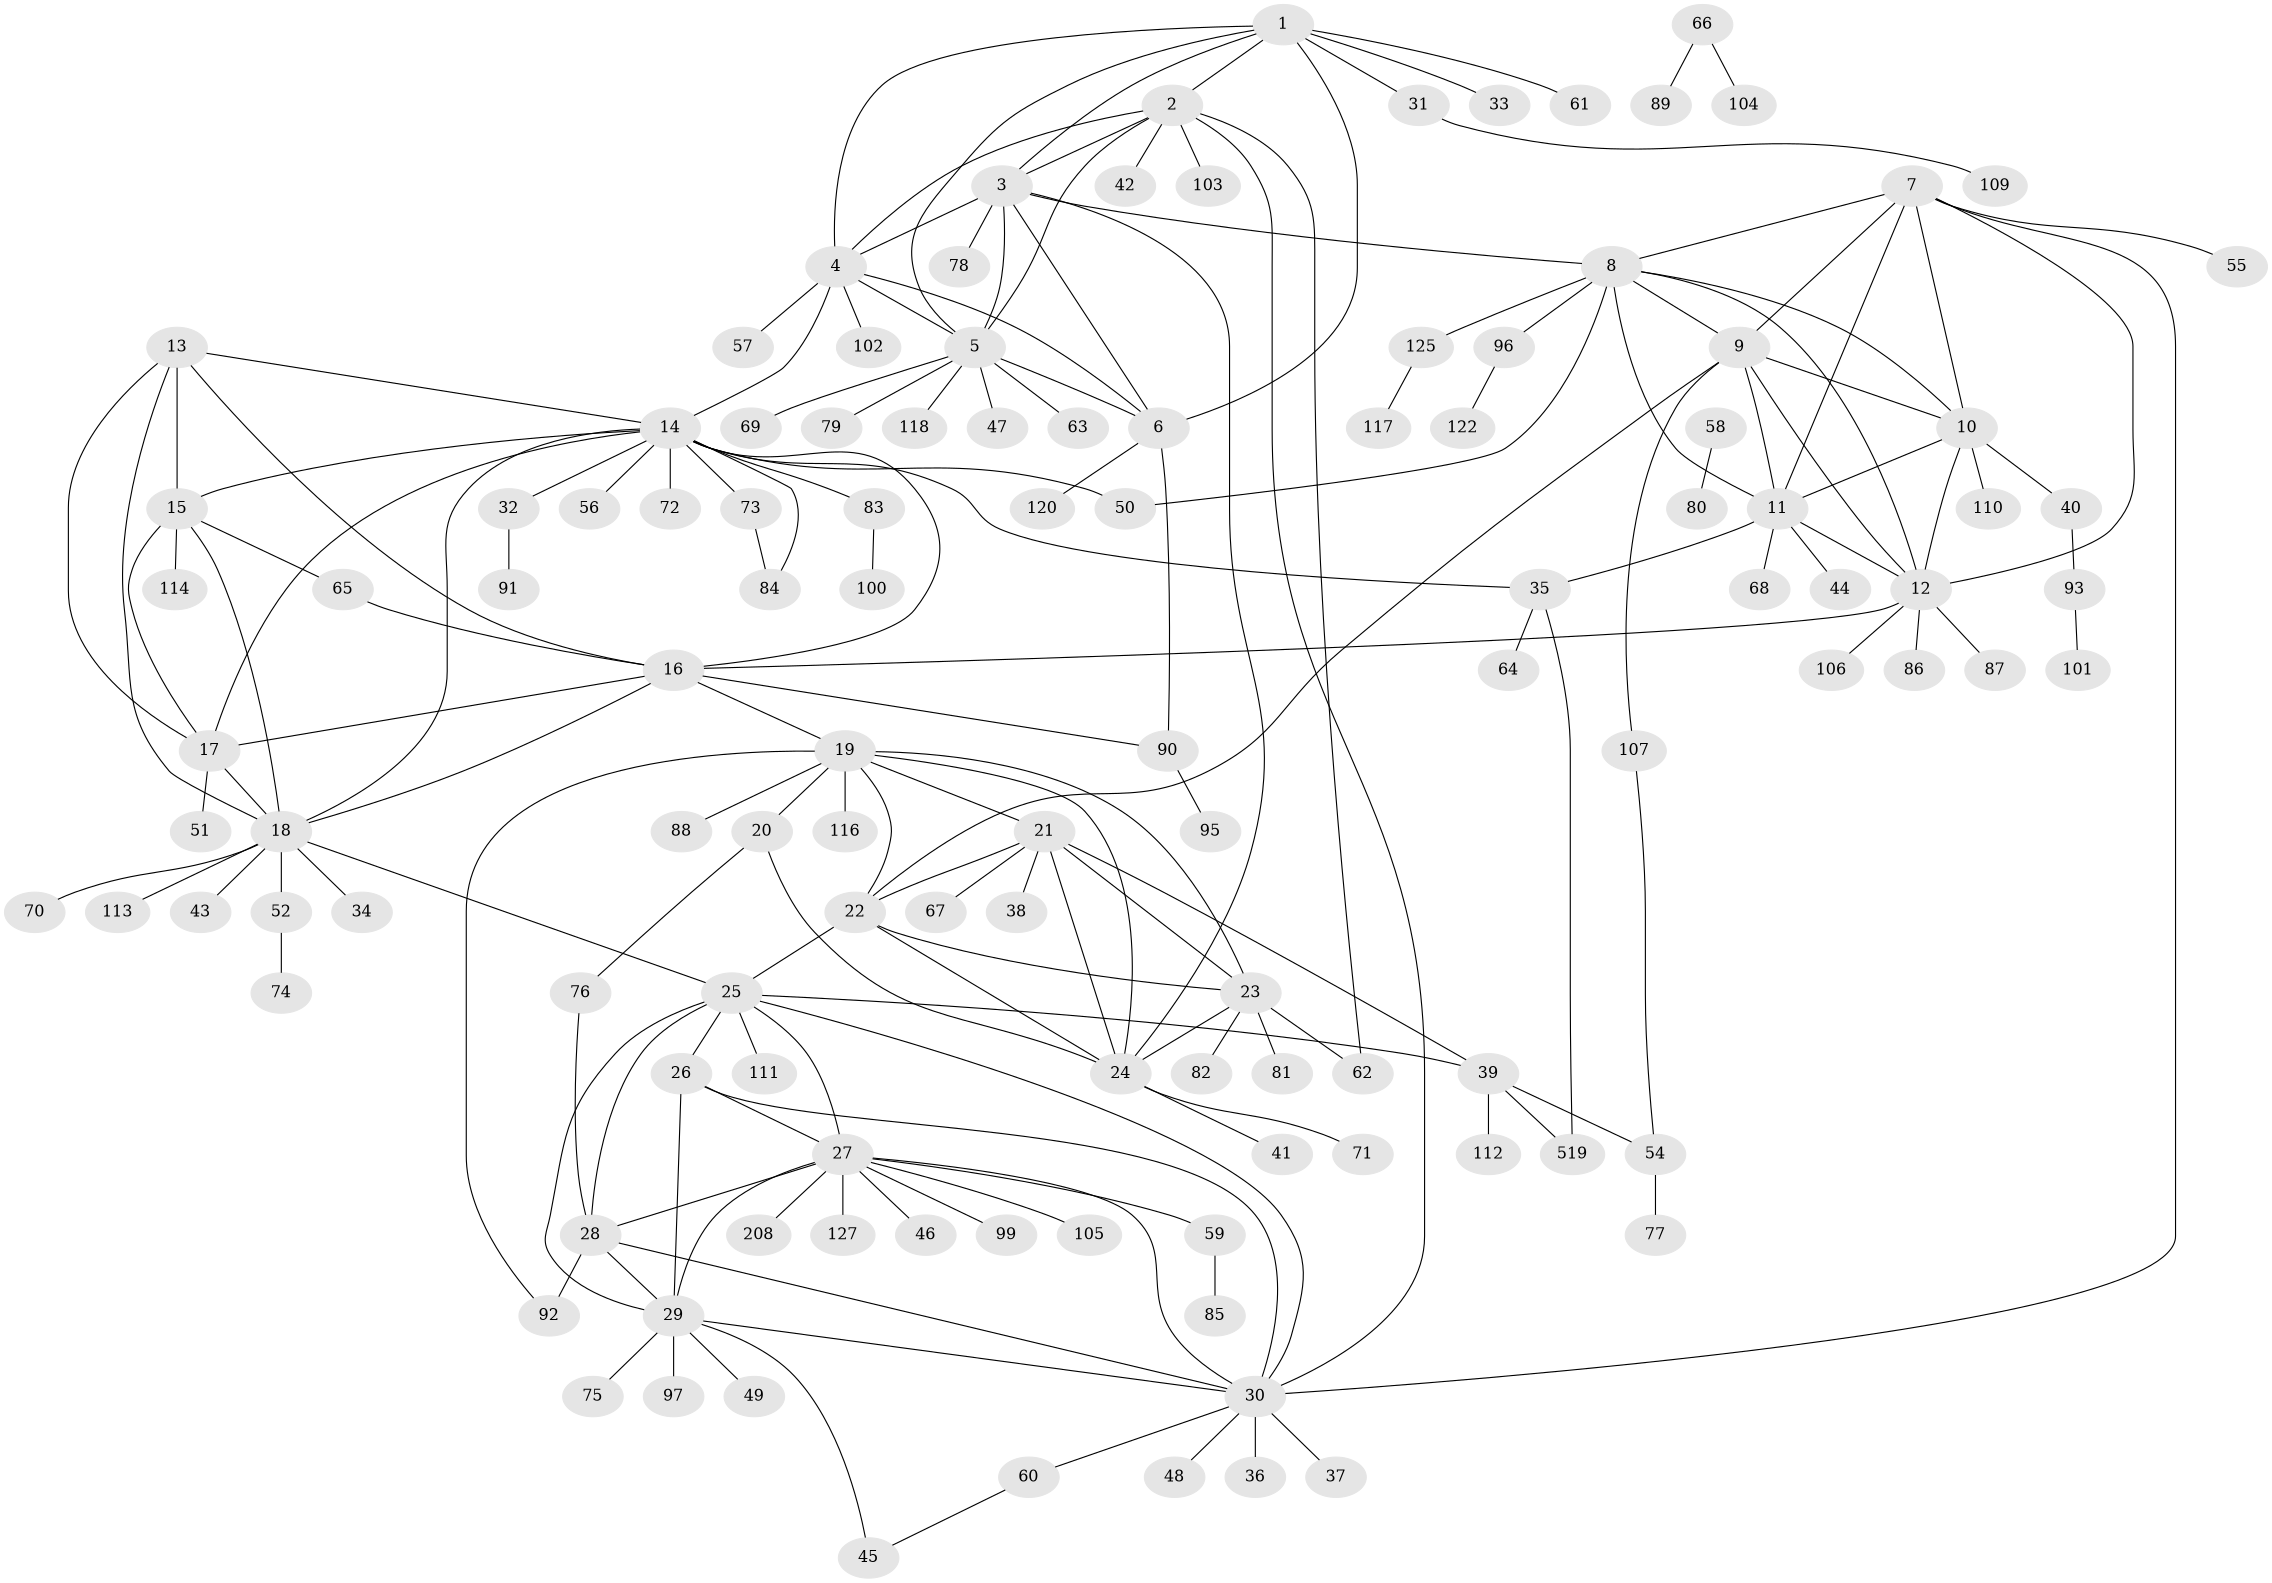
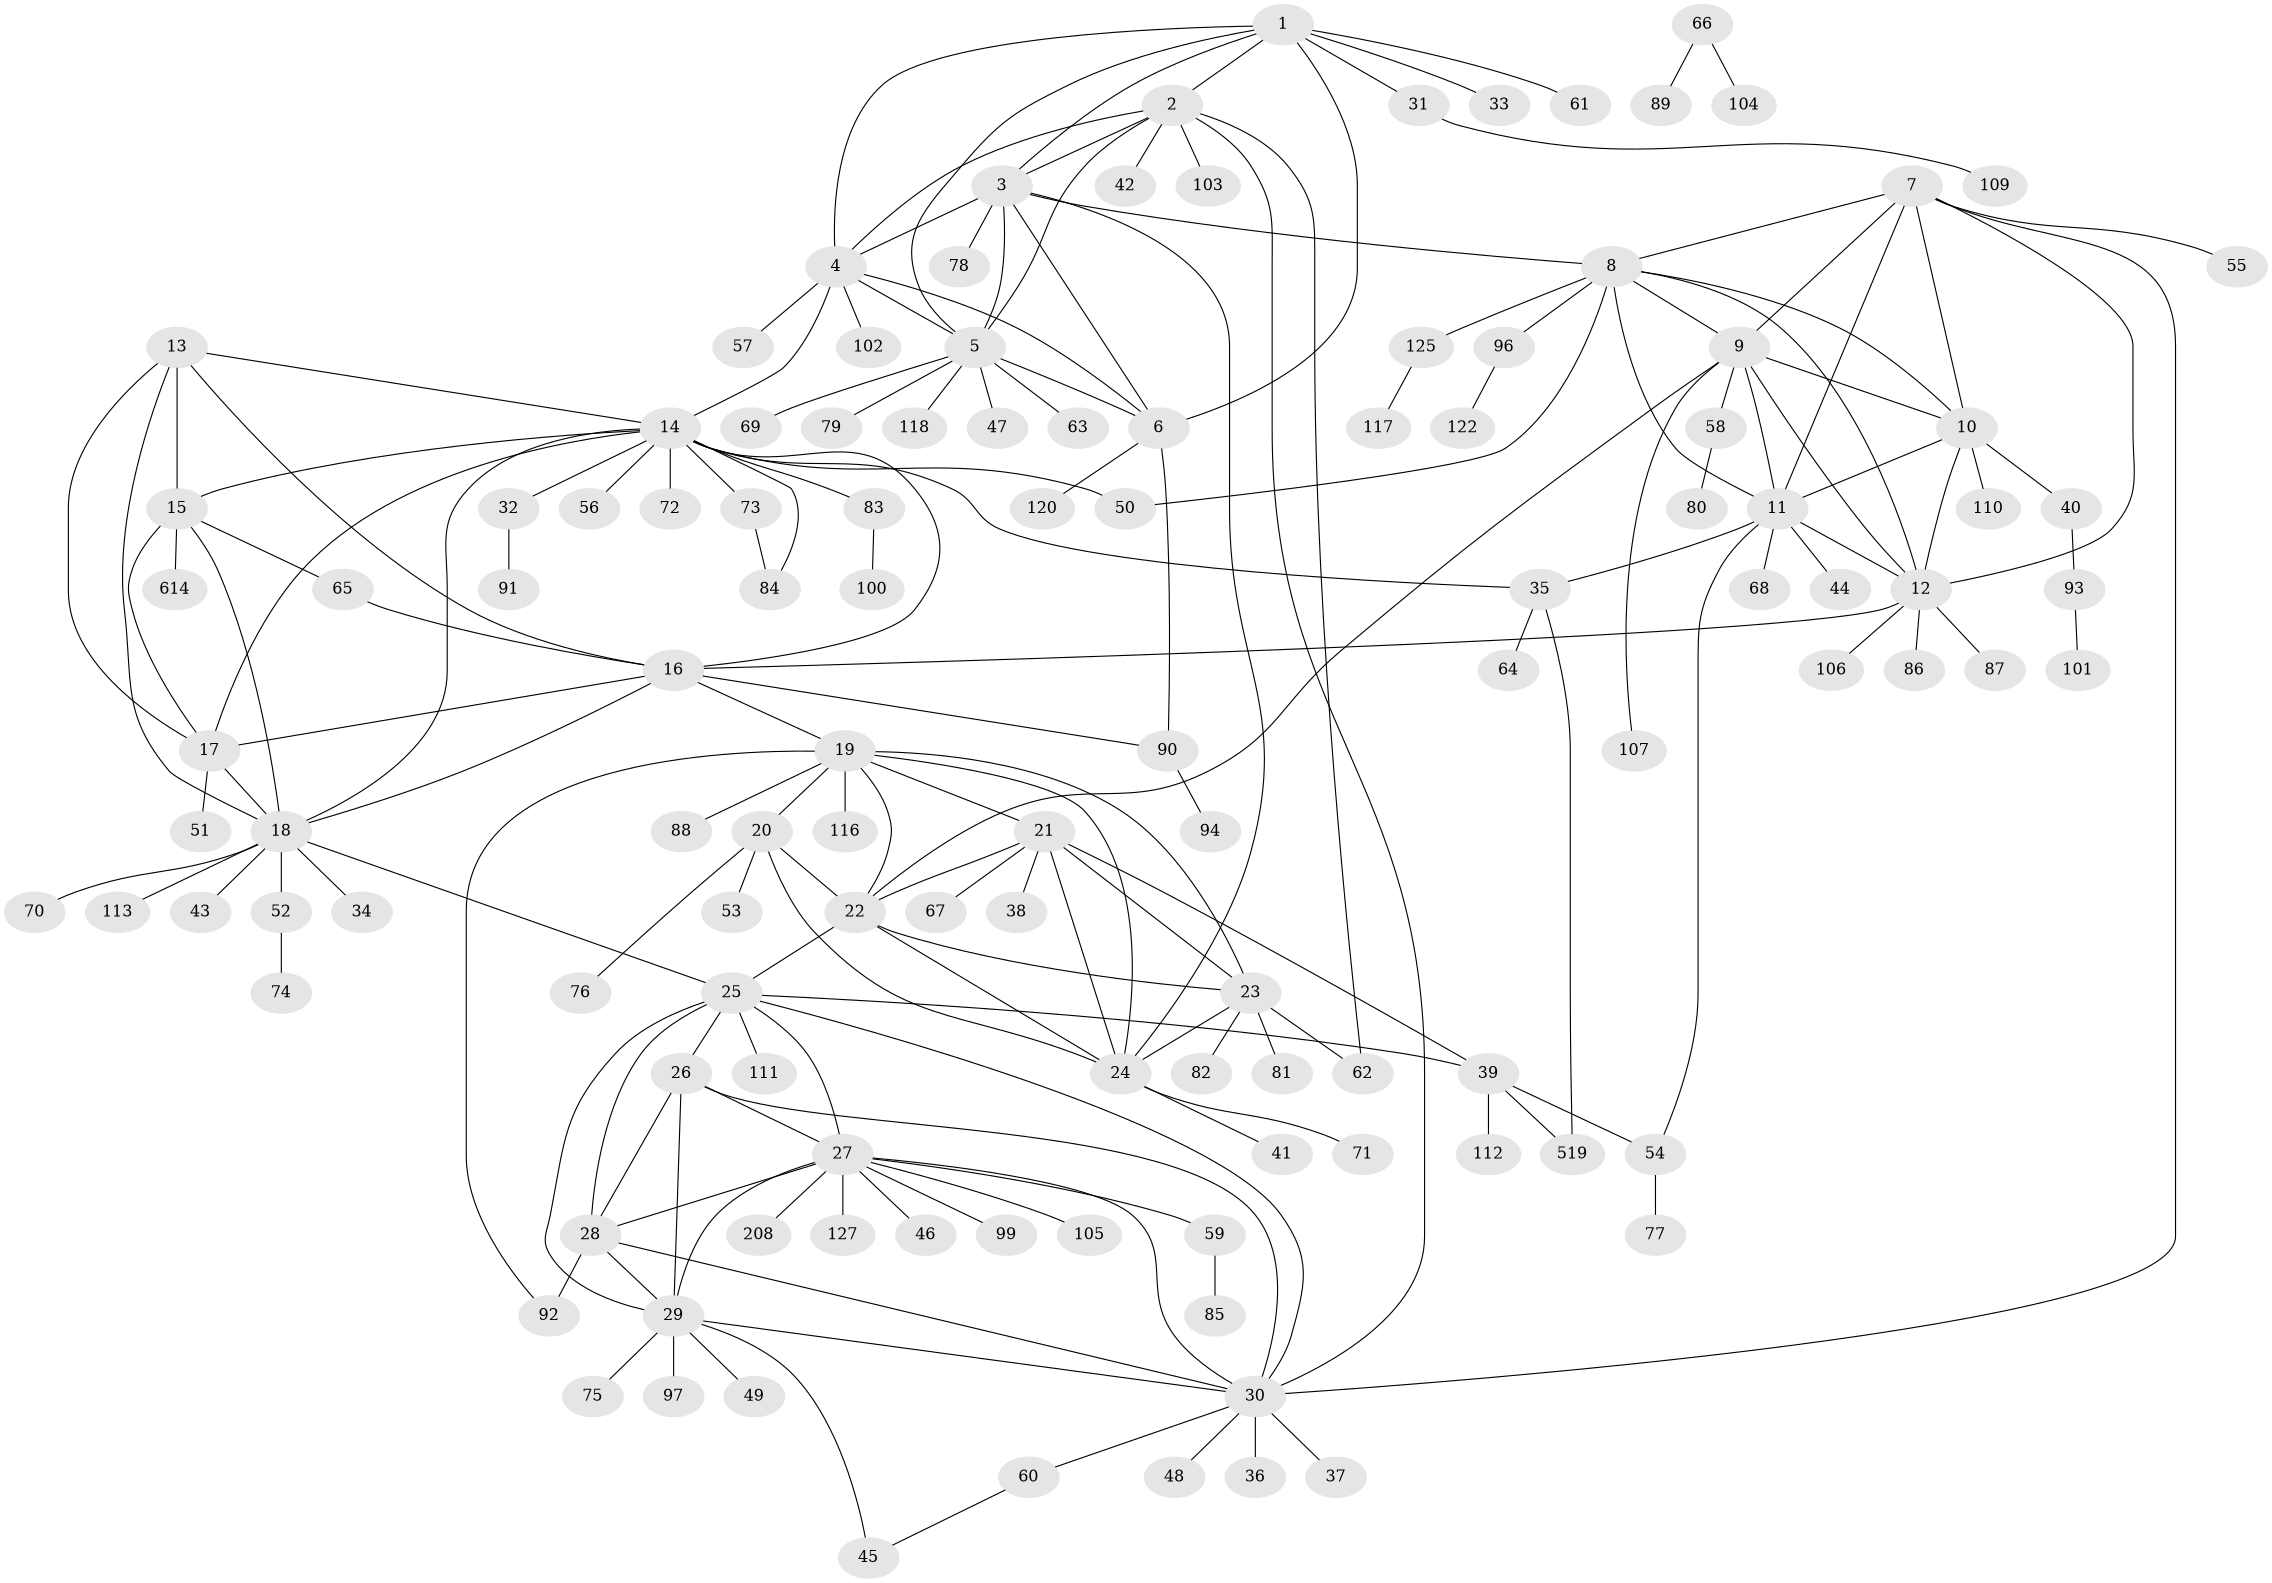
none -> (1728, 388)
(175, 590) -> (175, 590)
(1210, 832) -> (1210, 832)
none -> (809, 872)
none -> (732, 912)
(1645, 953) -> (1698, 823)
(576, 1130) -> (636, 1154)
